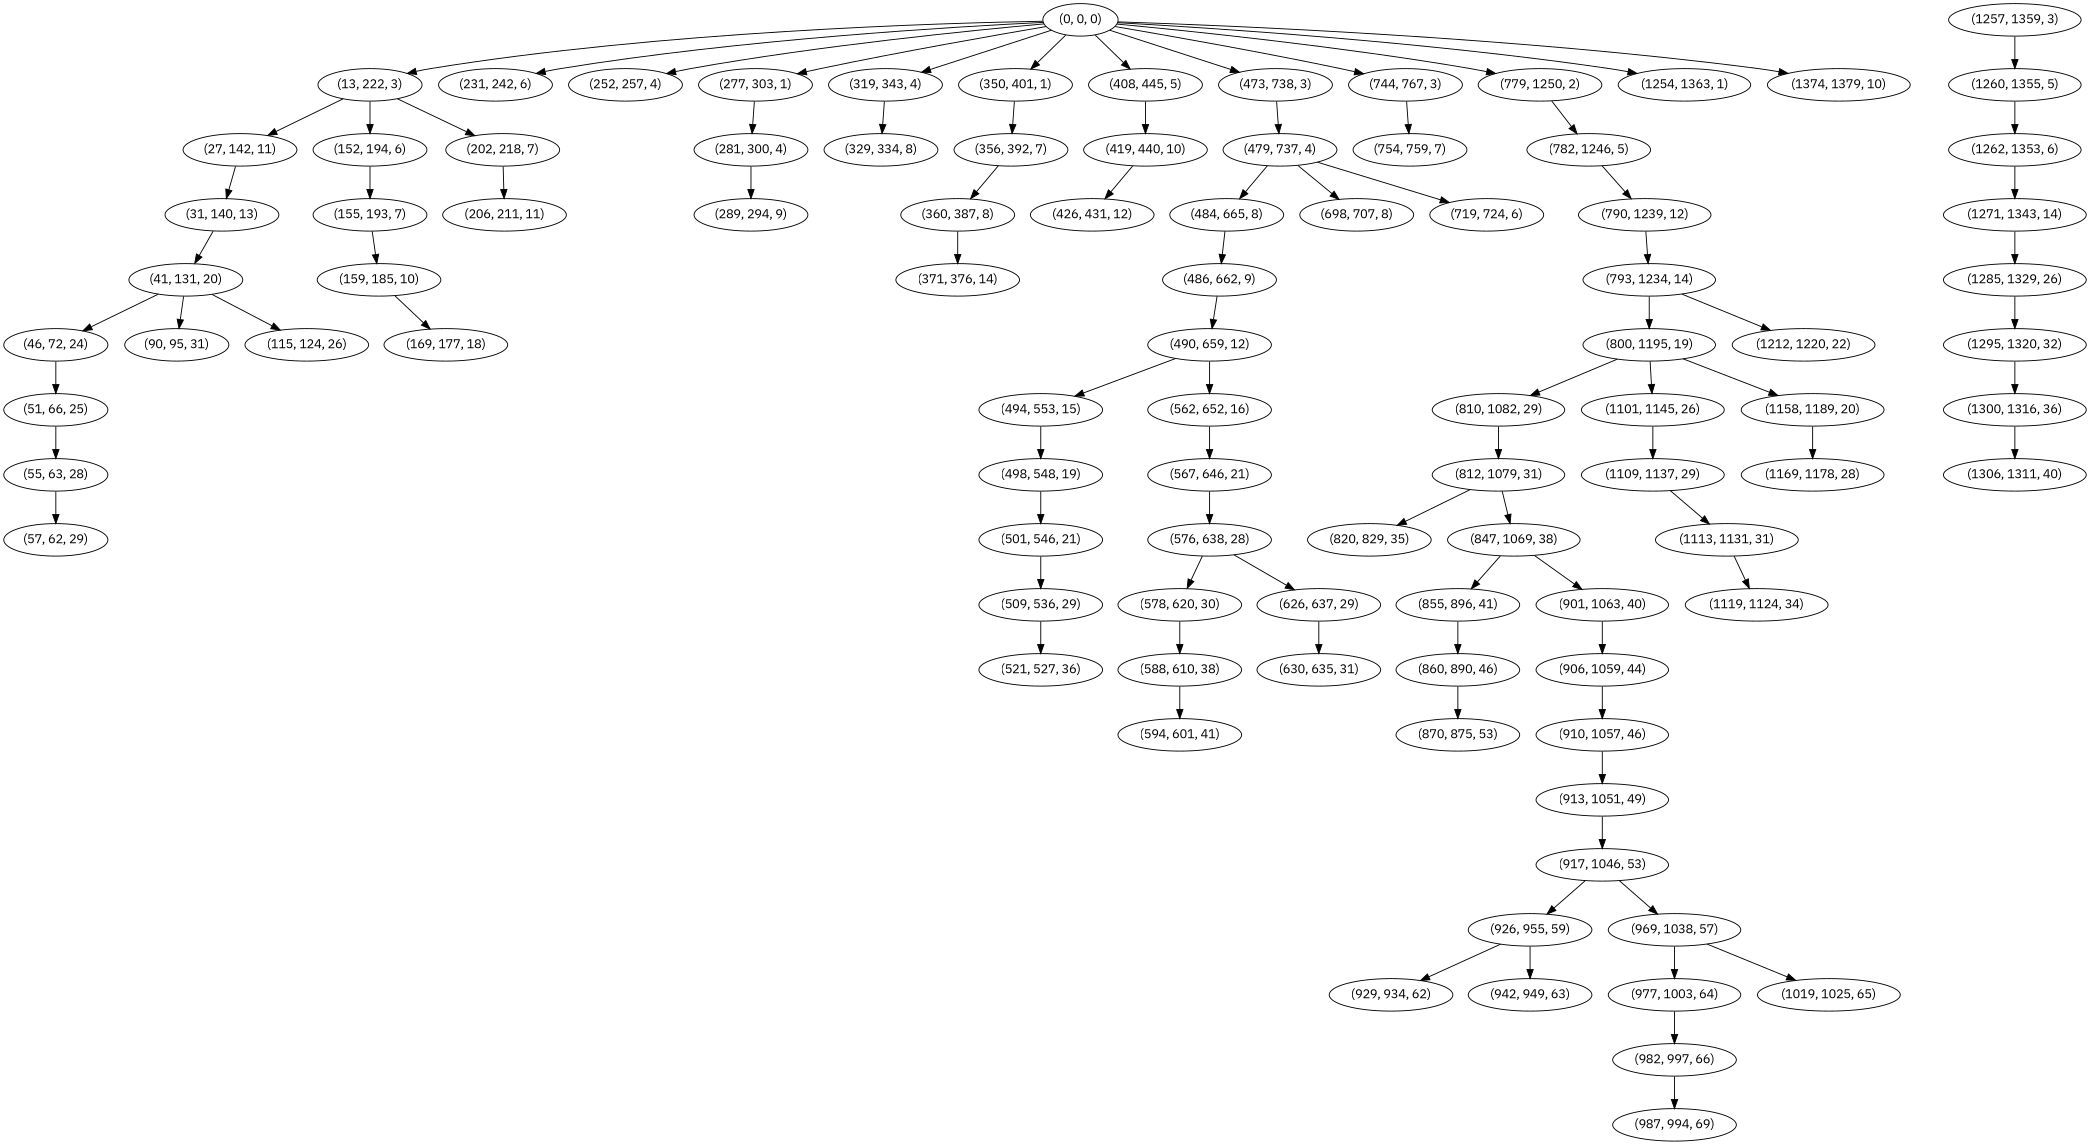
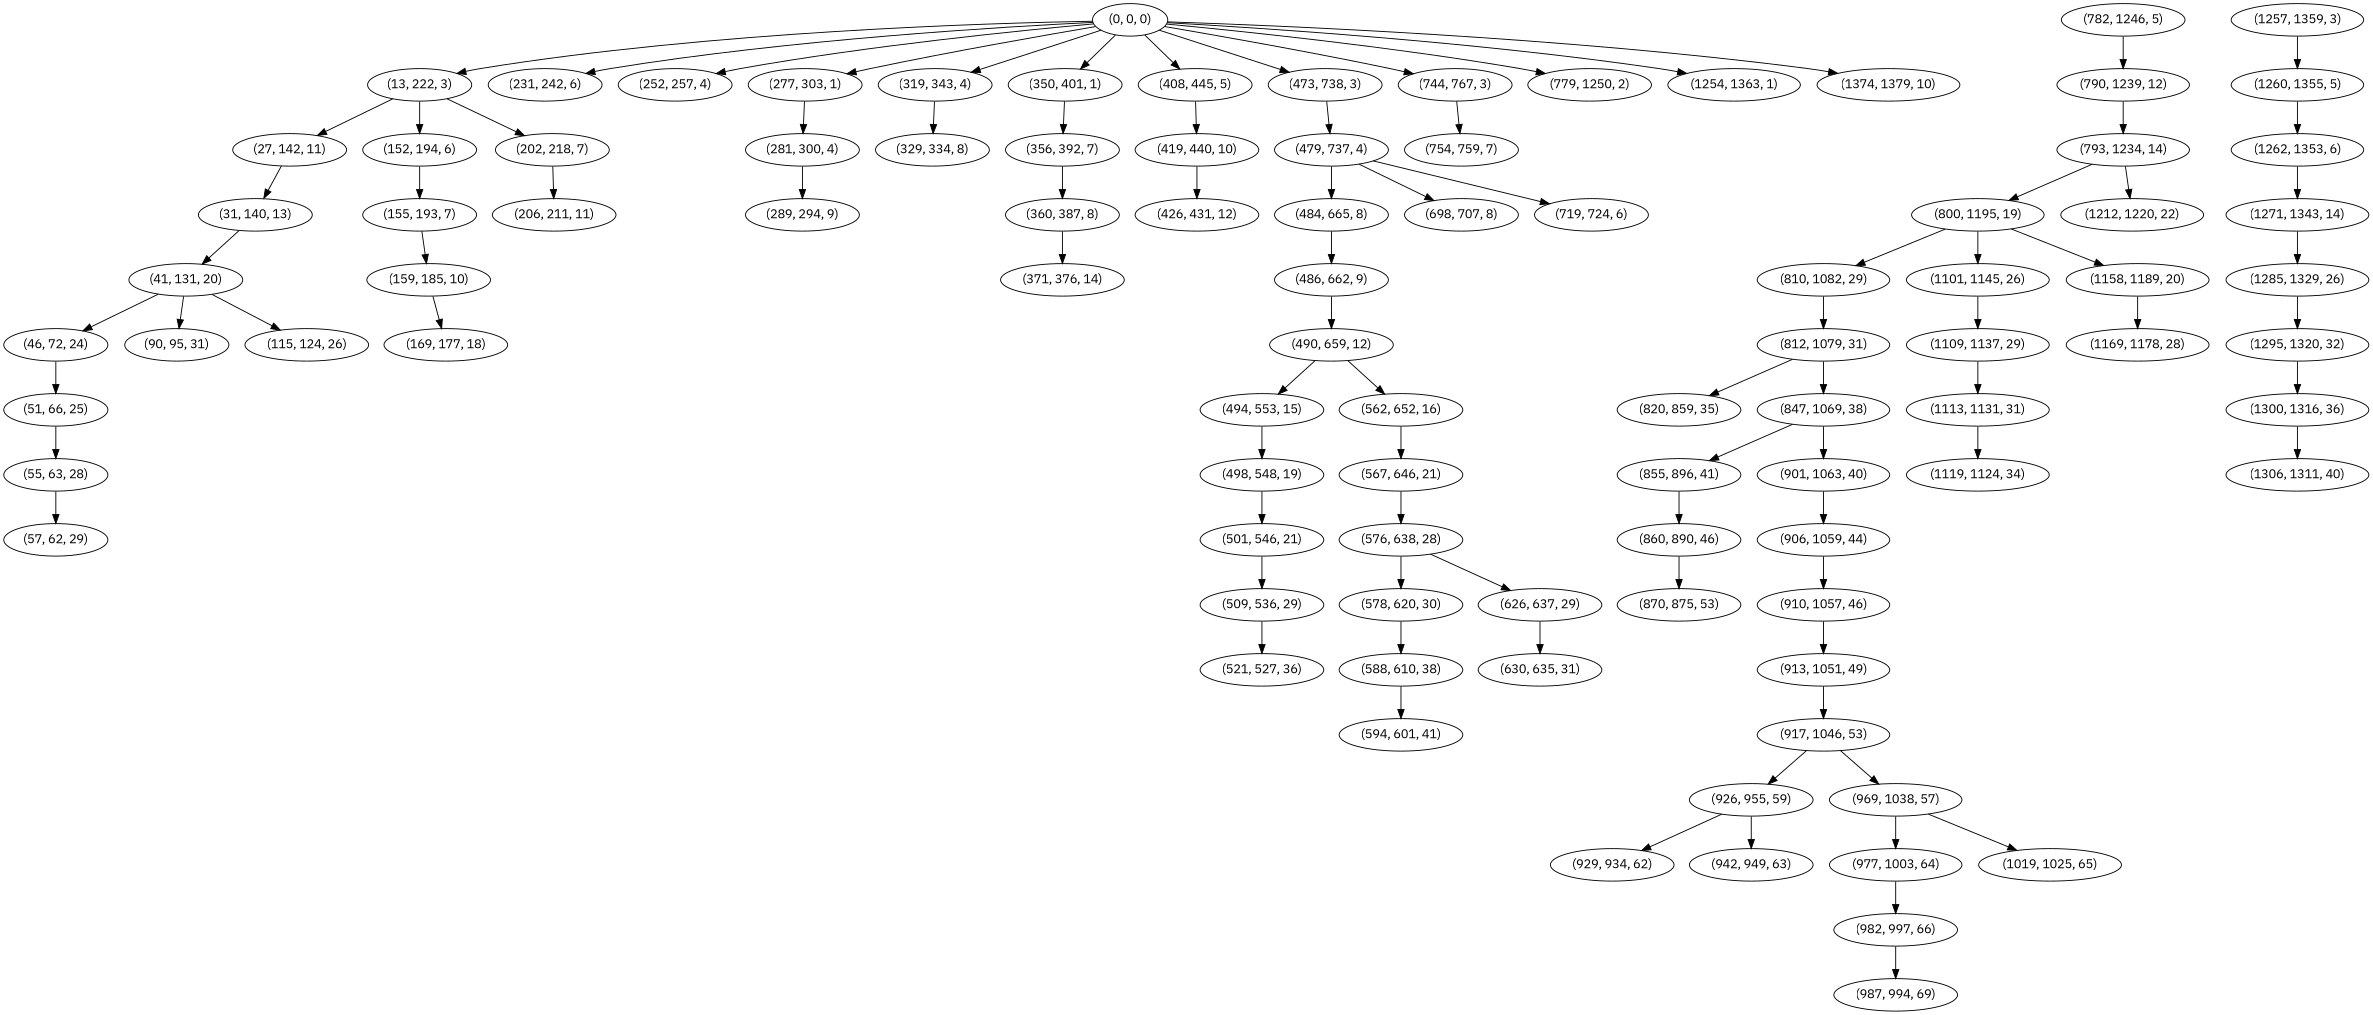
(1562, 114) -> none
(1369, 540) -> (1679, 410)
